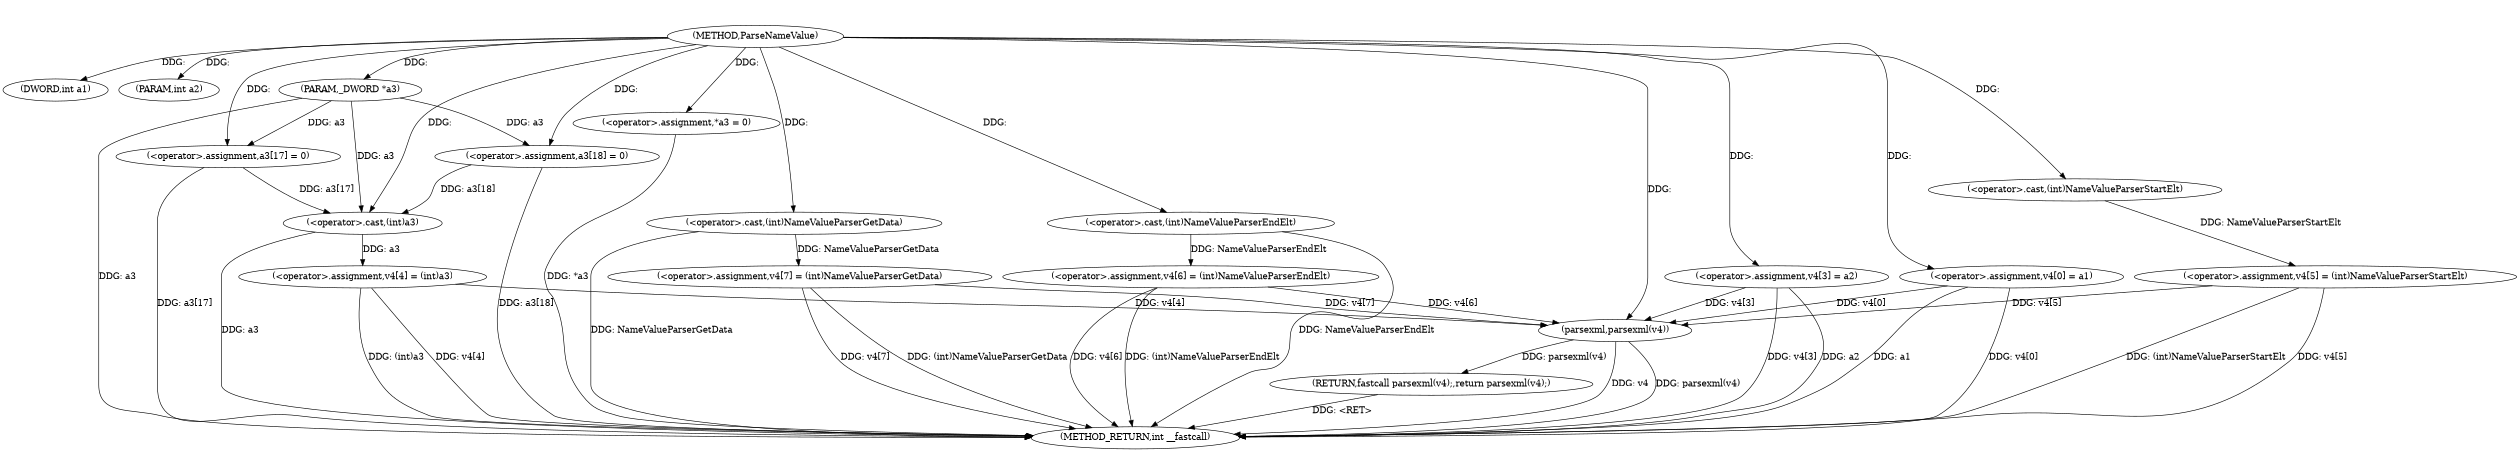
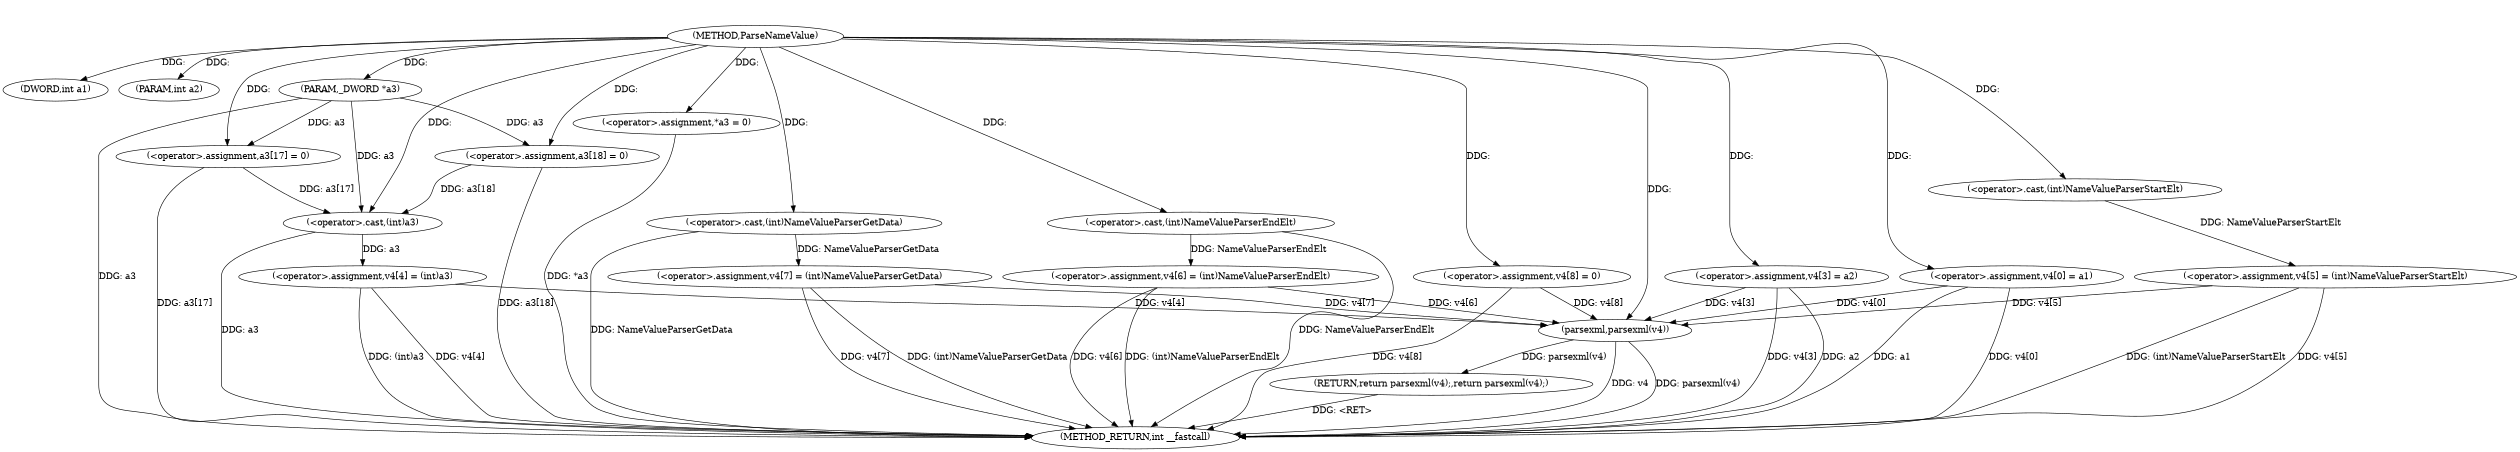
none -> (1522, 277)
(1431, 384) -> (1431, 384)
